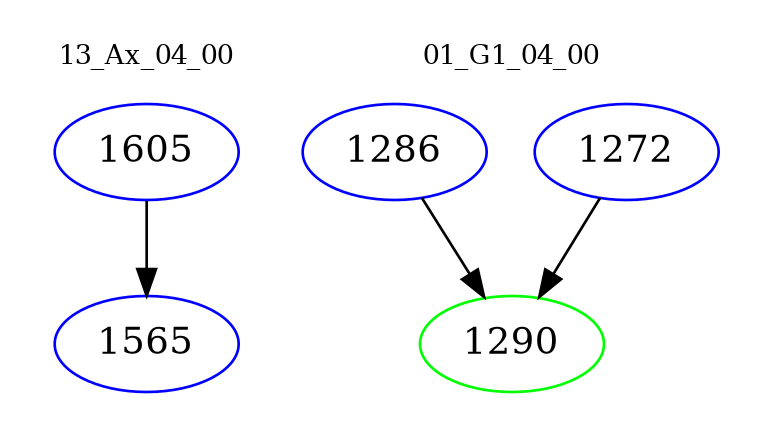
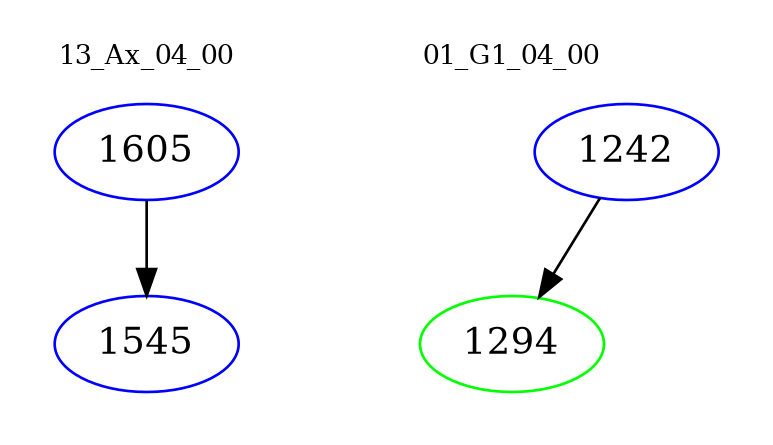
(395, 152) -> none
(627, 152) -> (627, 152)
(147, 344) -> (147, 344)
(512, 344) -> (512, 344)
